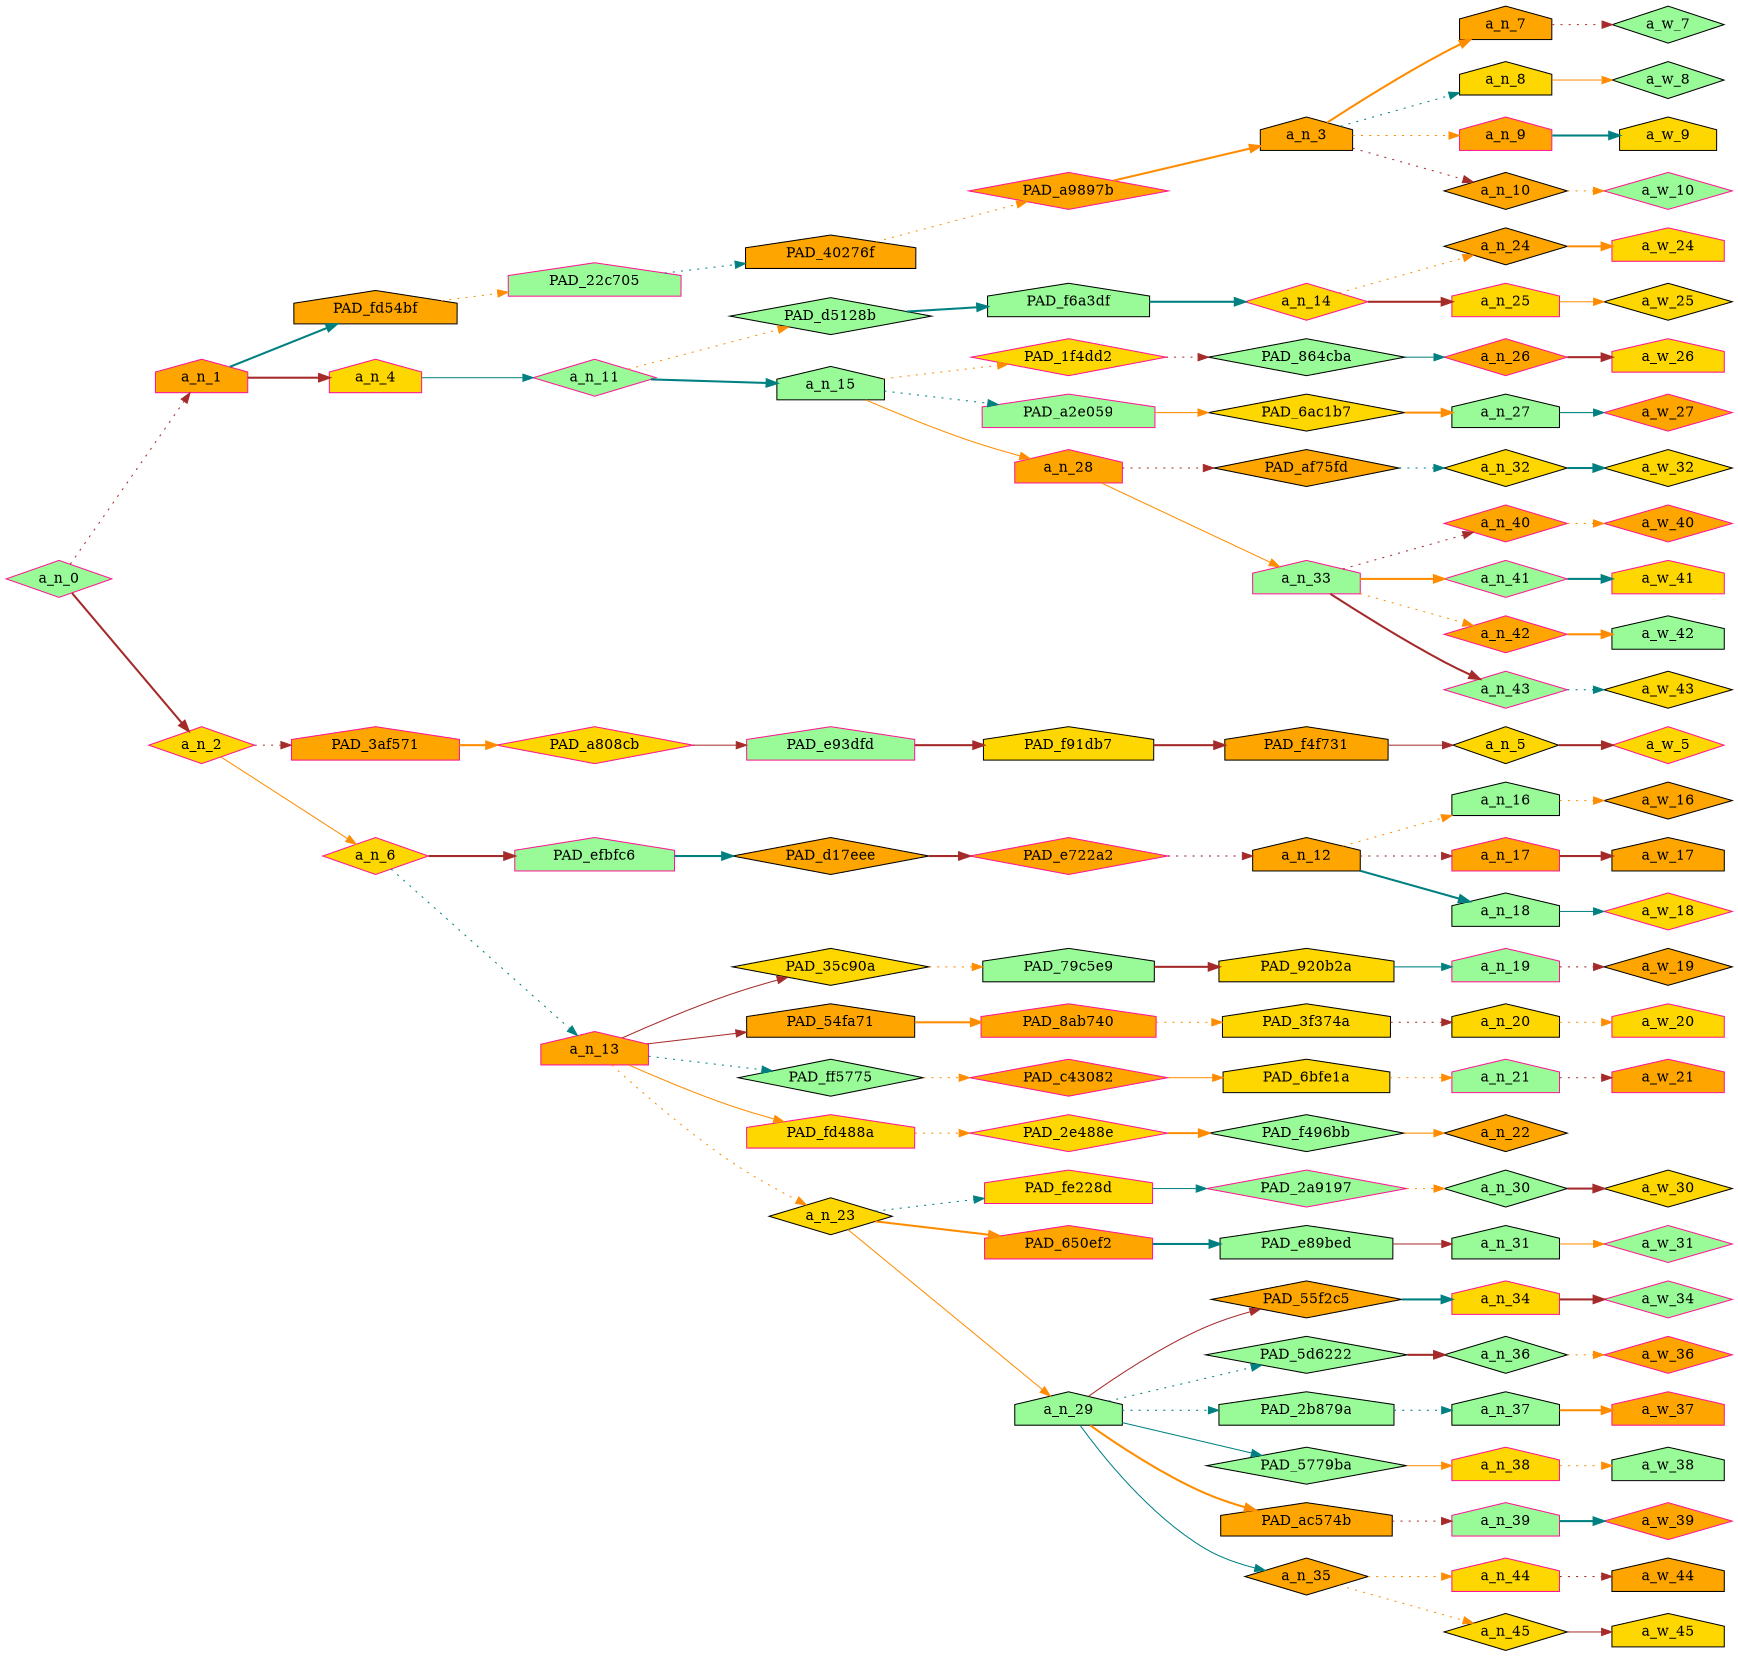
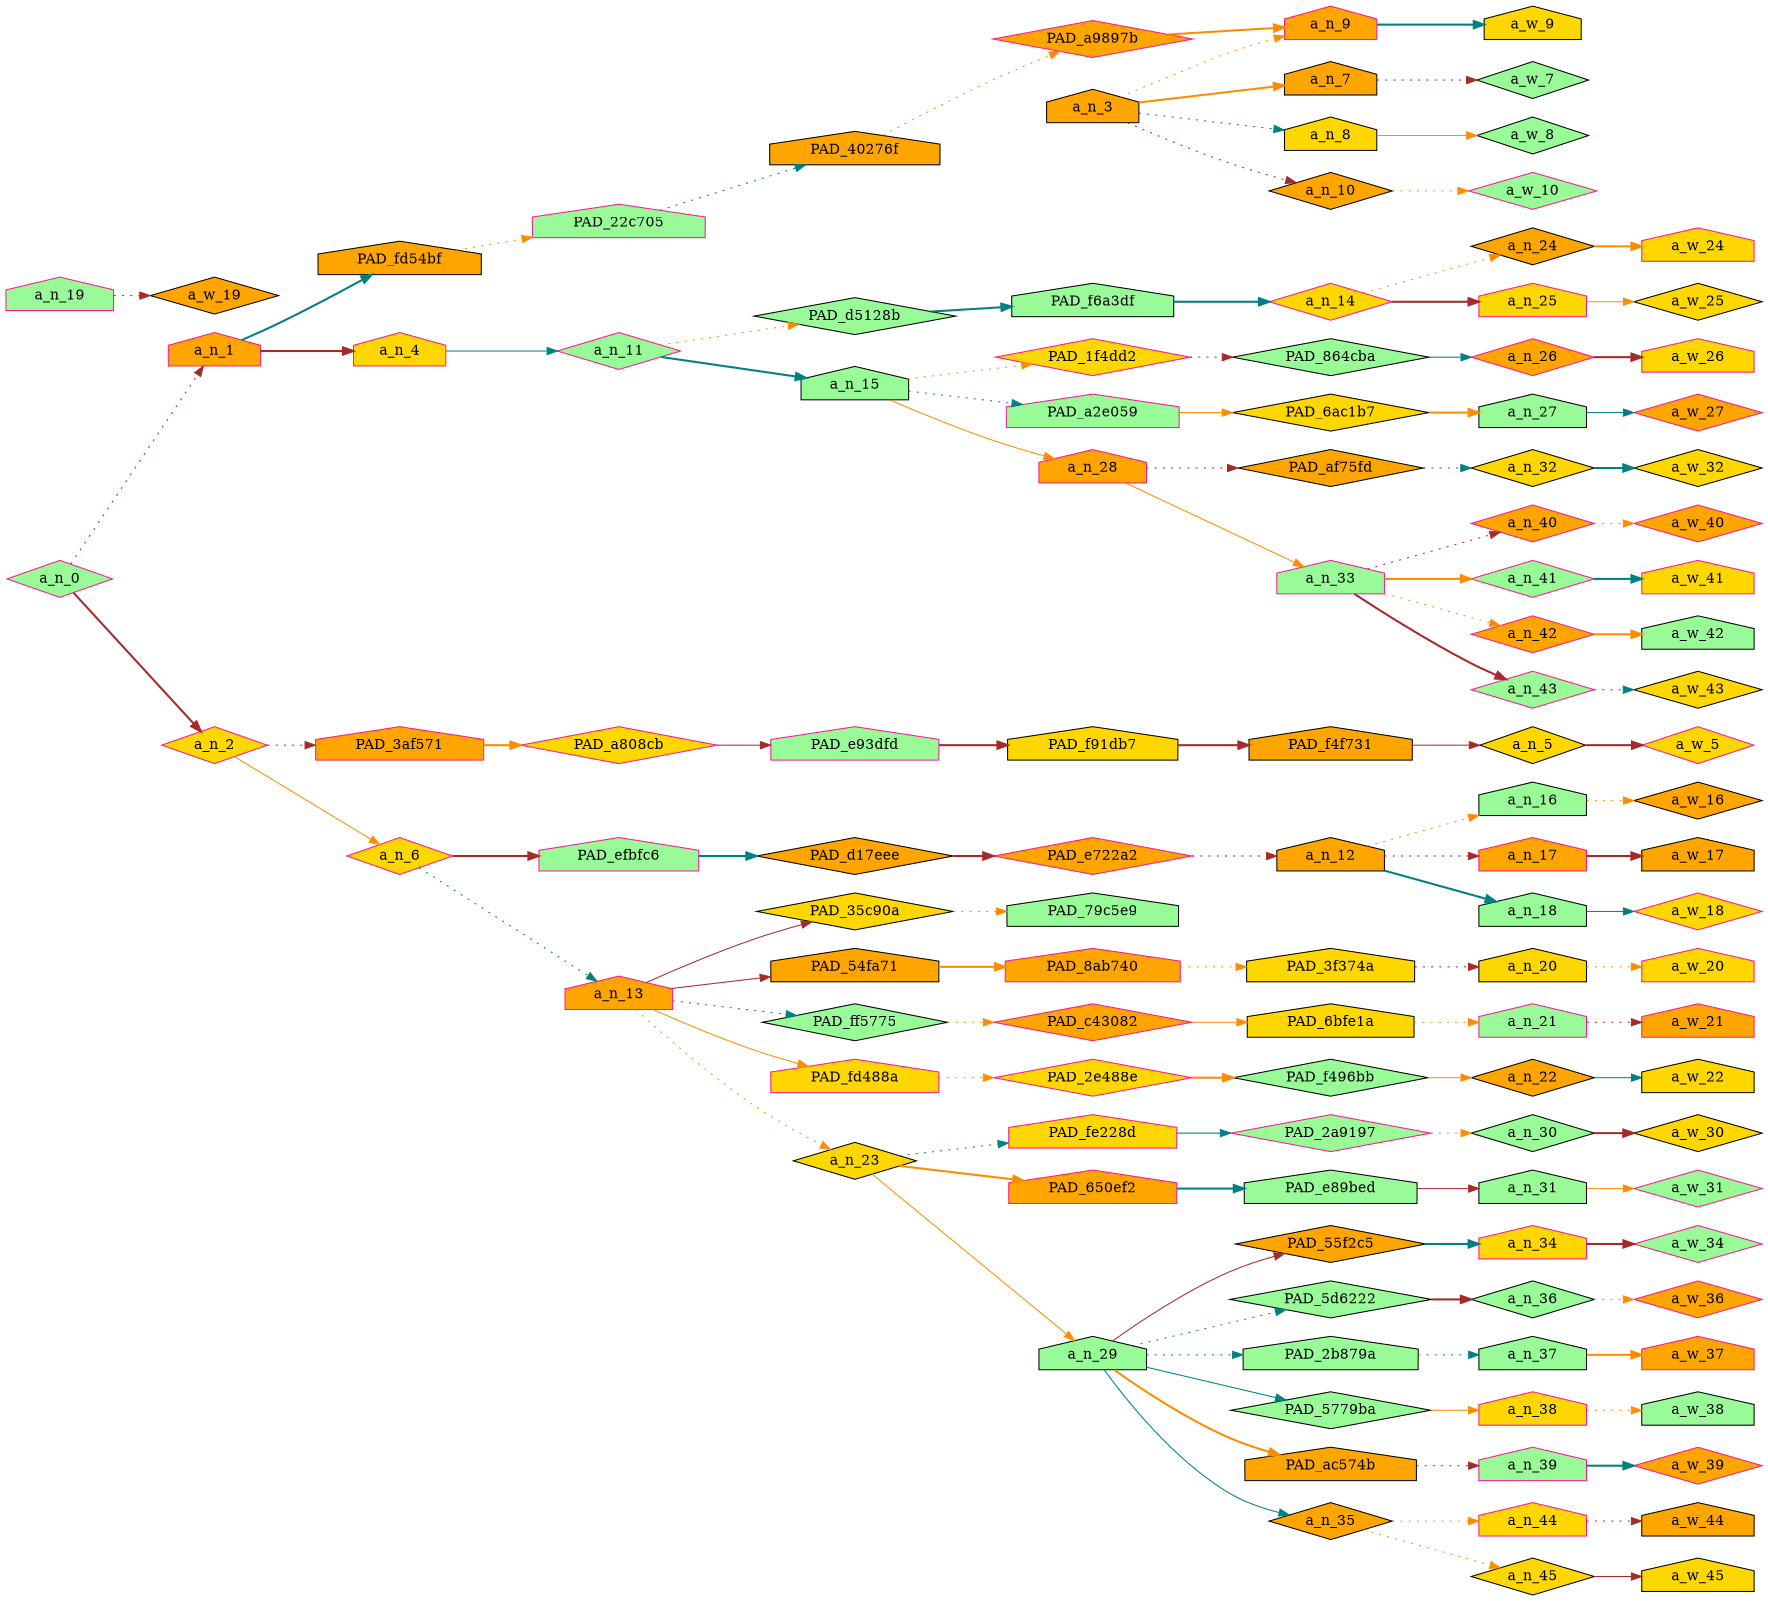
(1182, 165) -> (1221, 31)
(1306, 967) -> none
none -> (1698, 1078)
